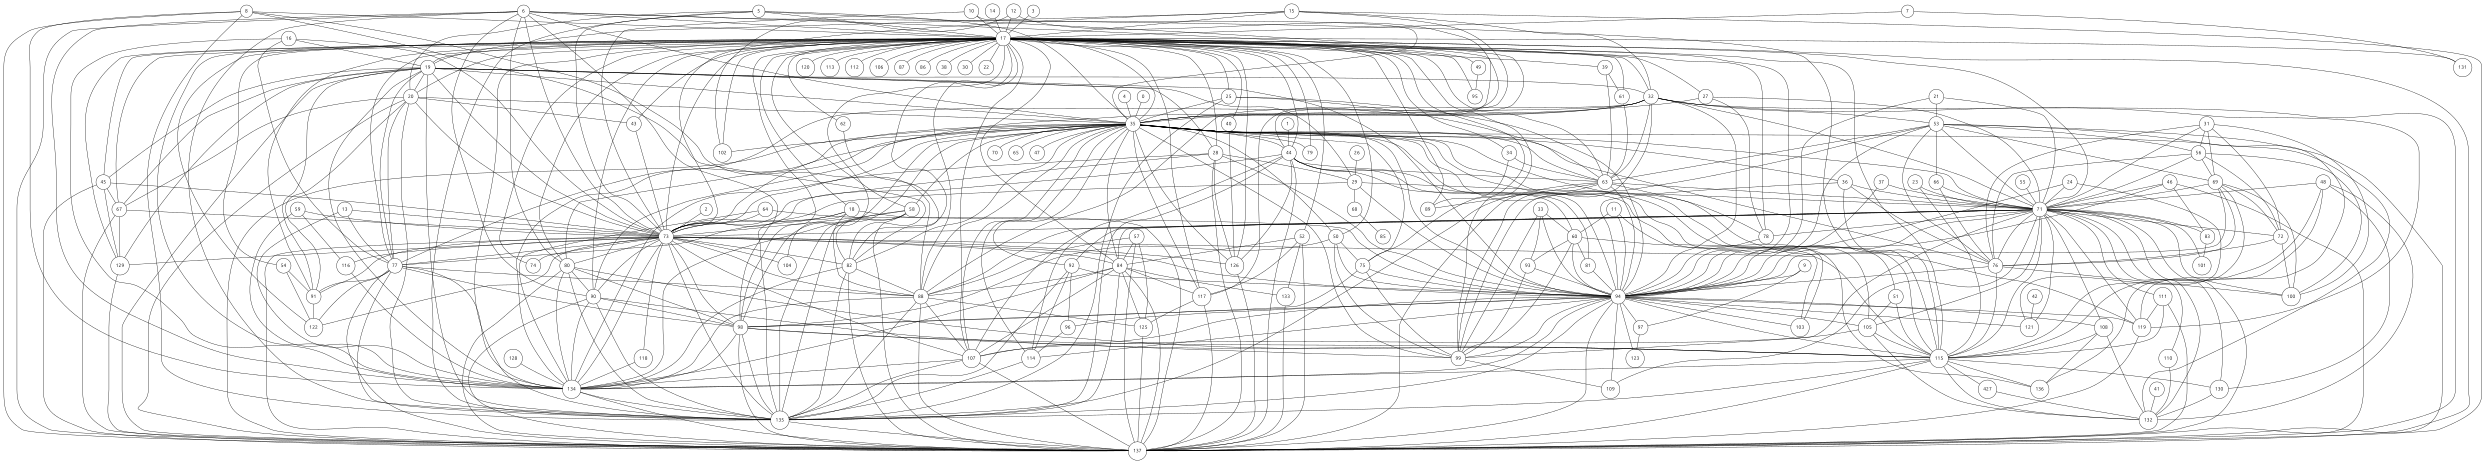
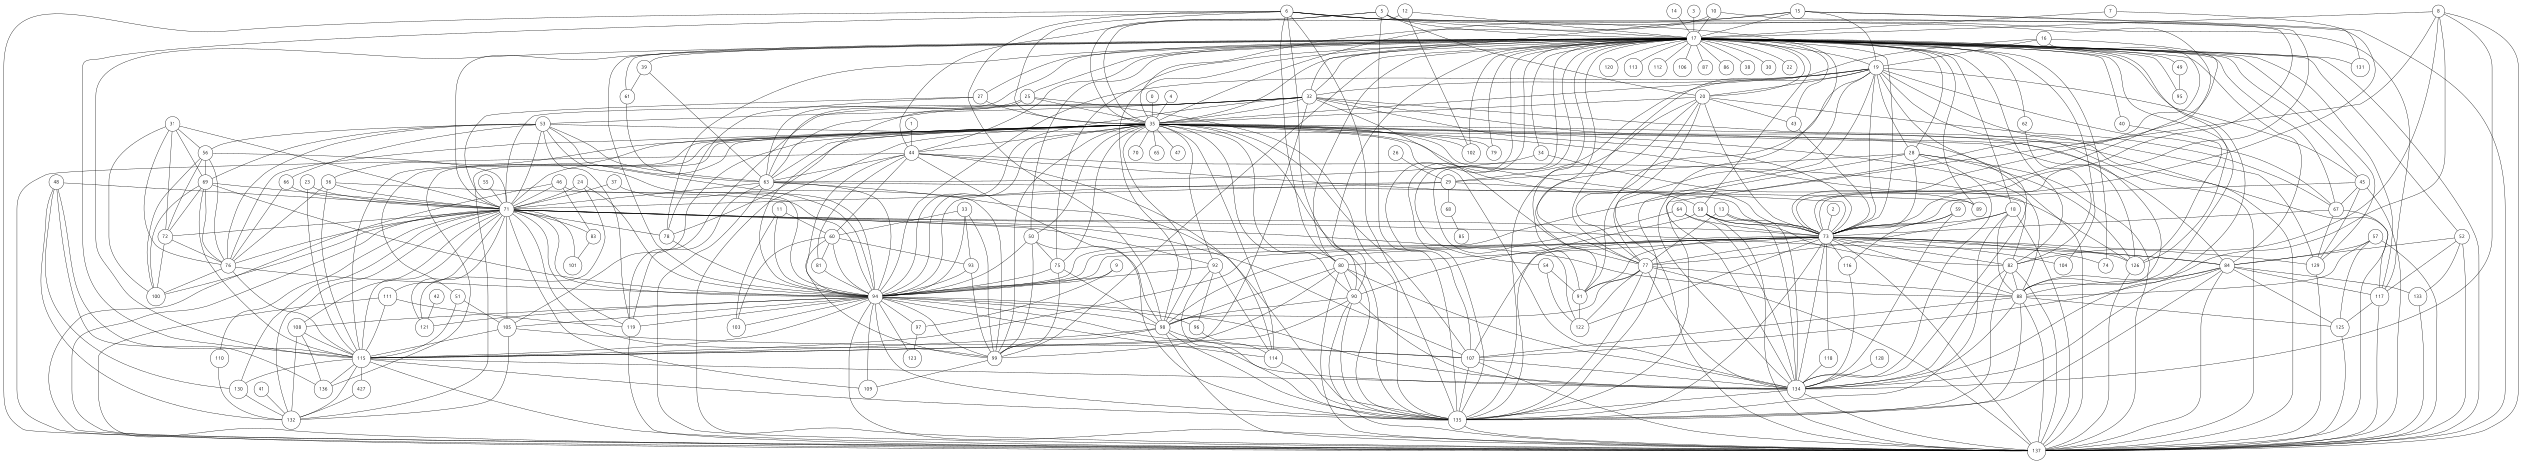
(1936, 97) -> none
